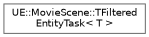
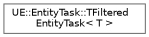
(75, 19) -> (75, 19)
